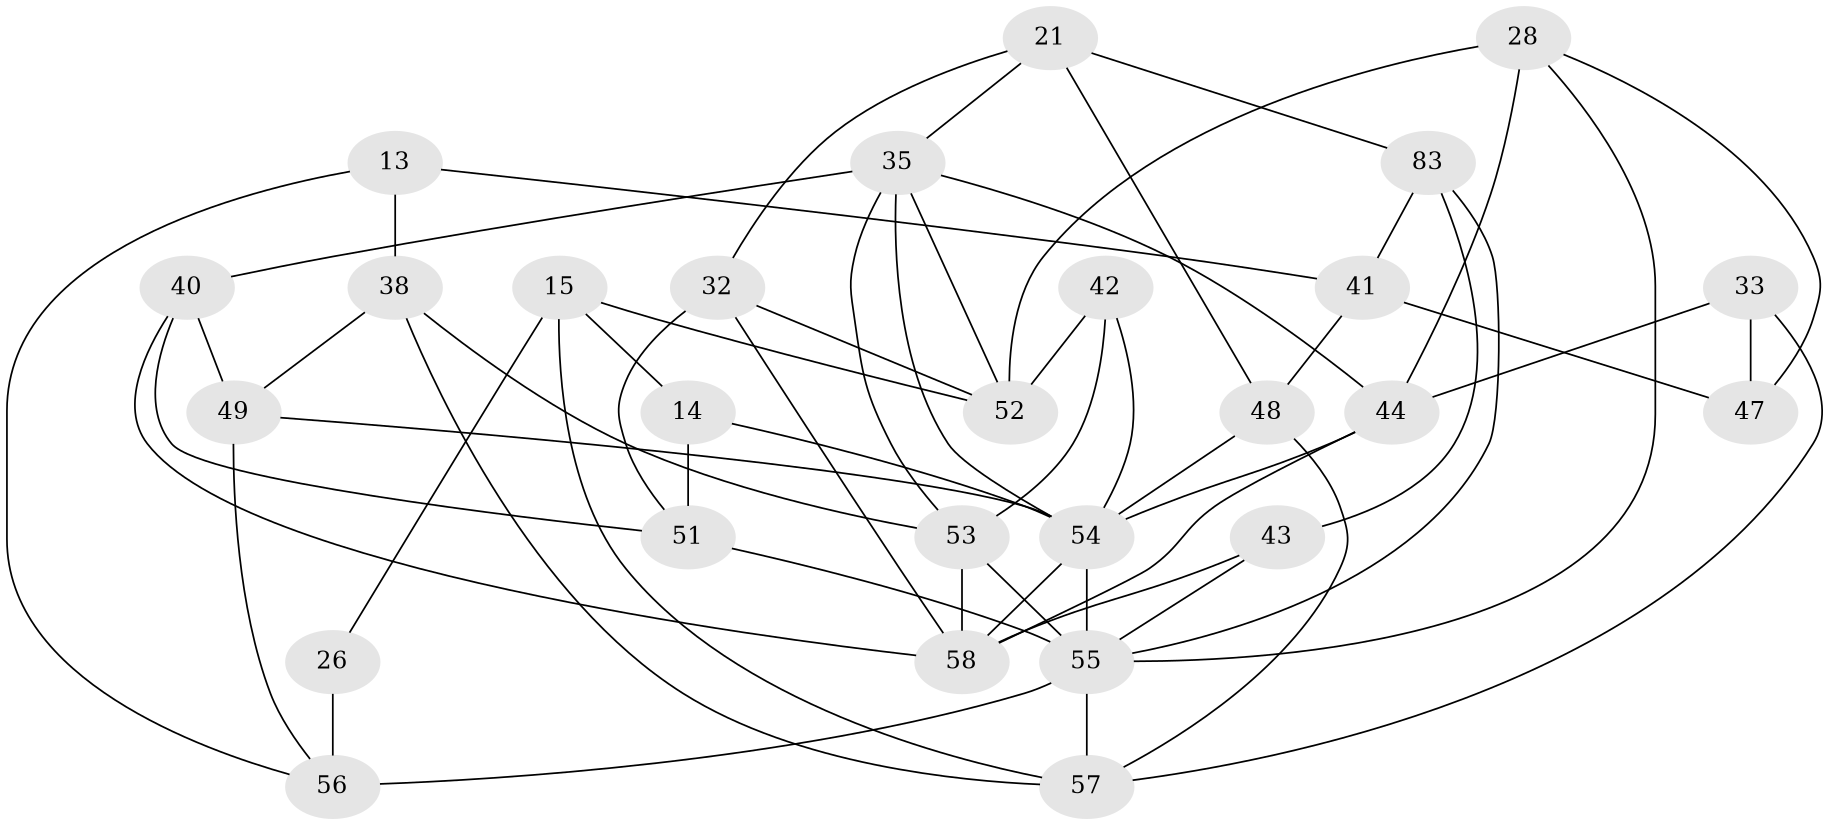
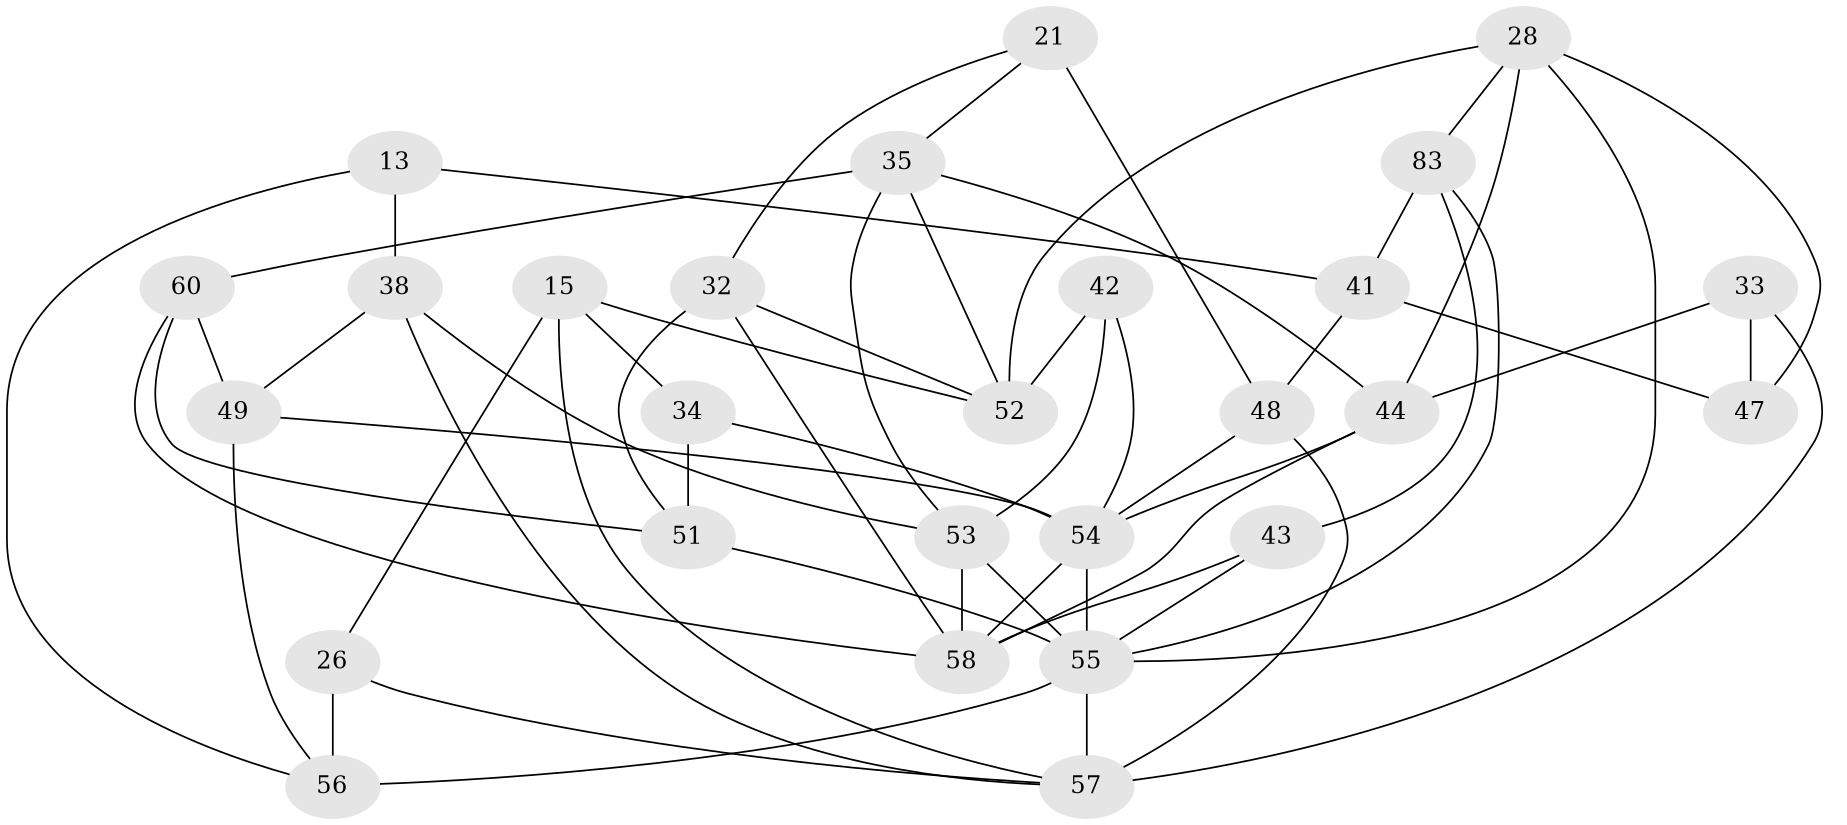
(1239, 101) -> (1476, 101)
(187, 288) -> (187, 288)
(927, 403) -> none
(688, 413) -> (688, 413)
none -> (686, 747)
